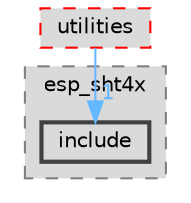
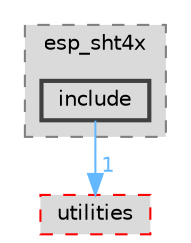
(95, 80) -> (95, 150)
